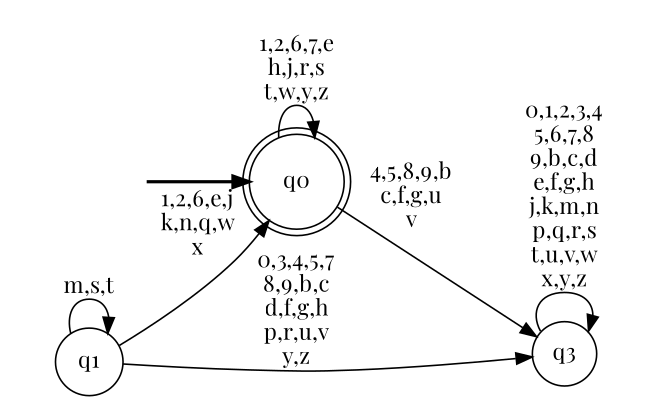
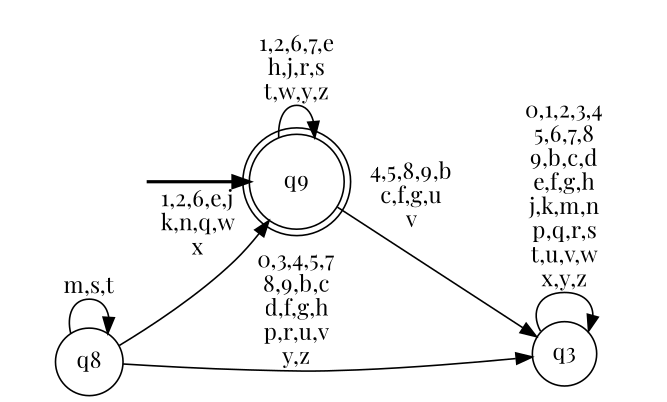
(297, 182) -> (297, 182)
(89, 362) -> (89, 362)
